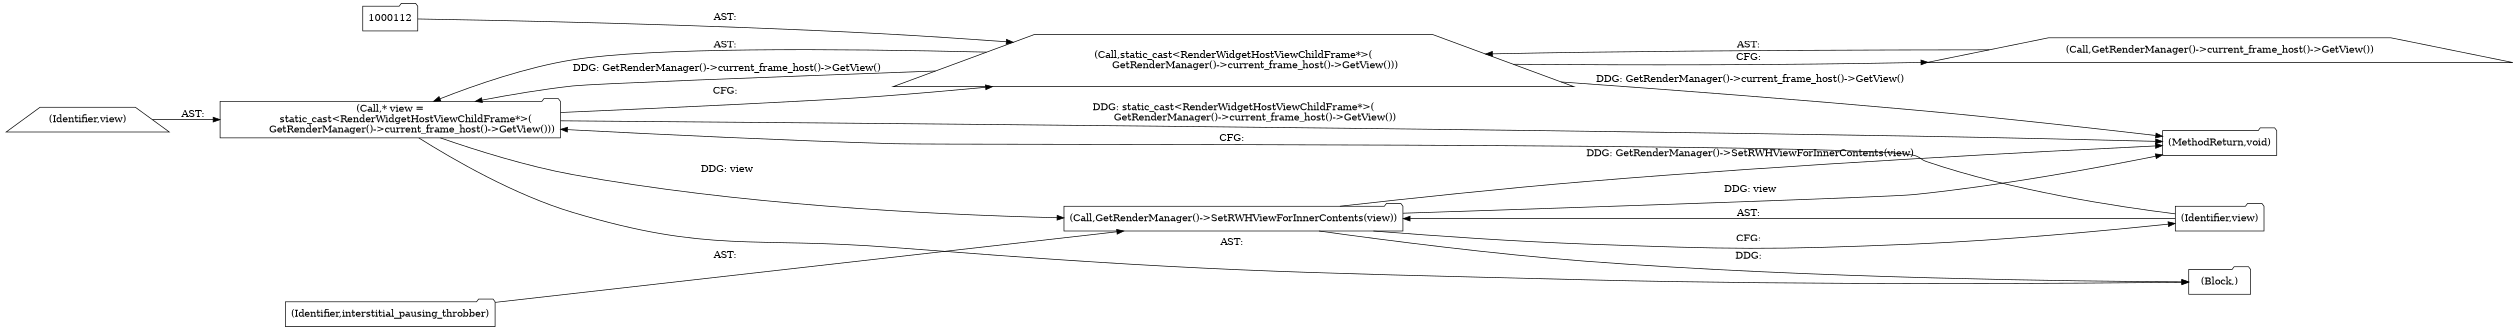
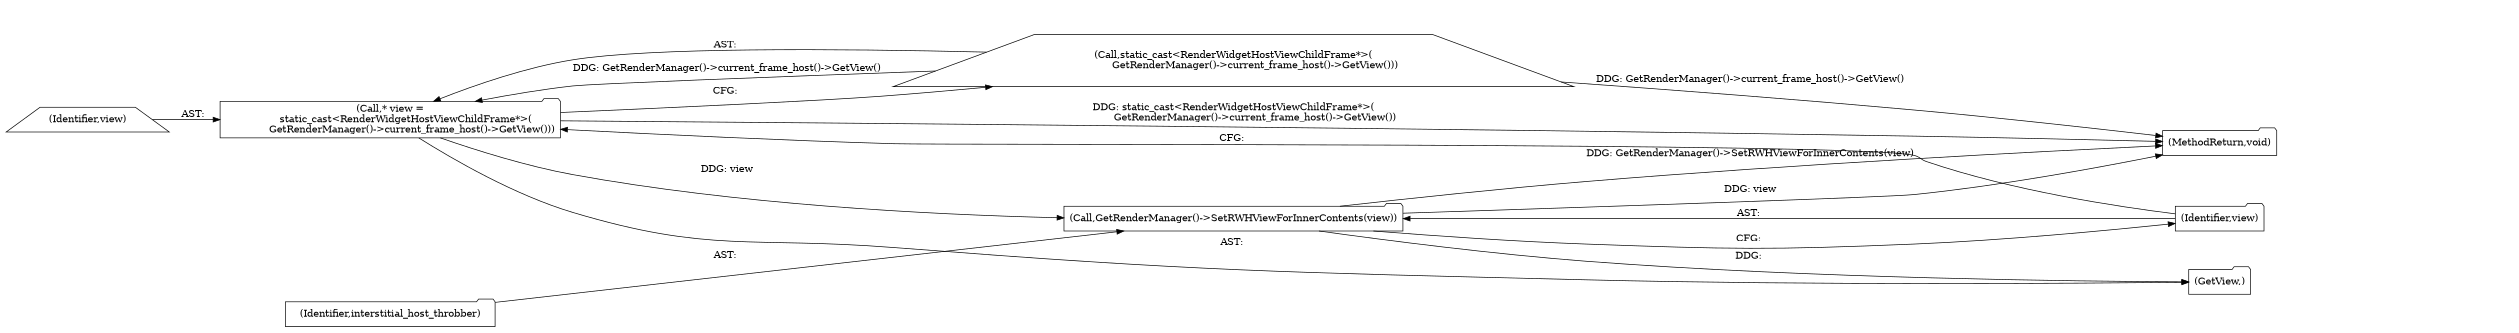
(390, 19) -> none
(2220, 50) -> none
(2220, 282) -> (2220, 282)
(390, 314) -> (390, 314)
